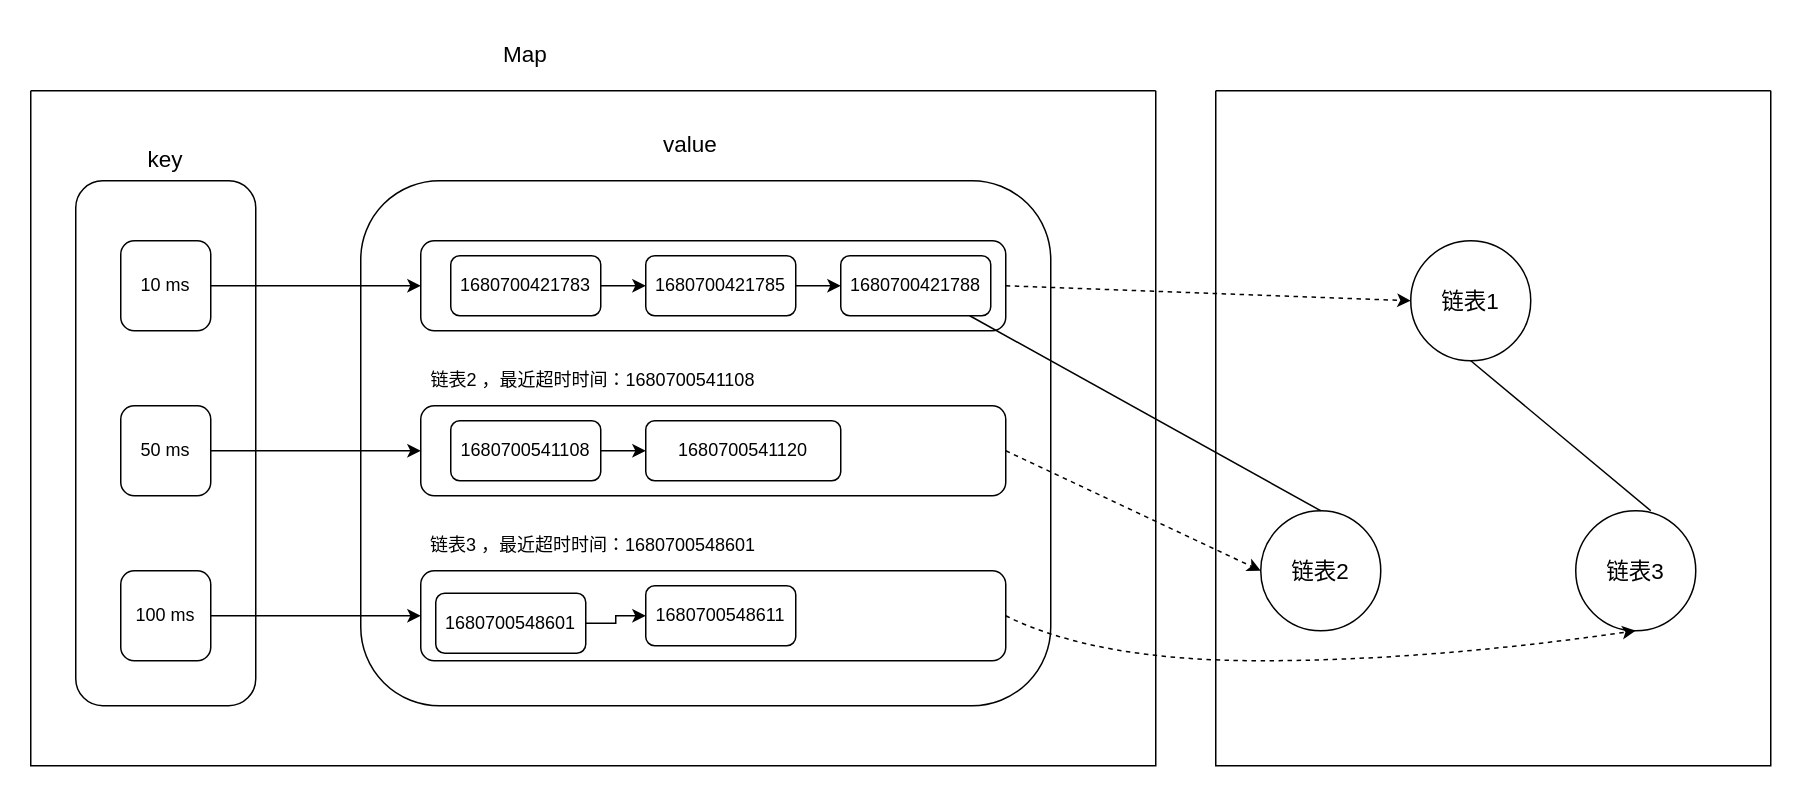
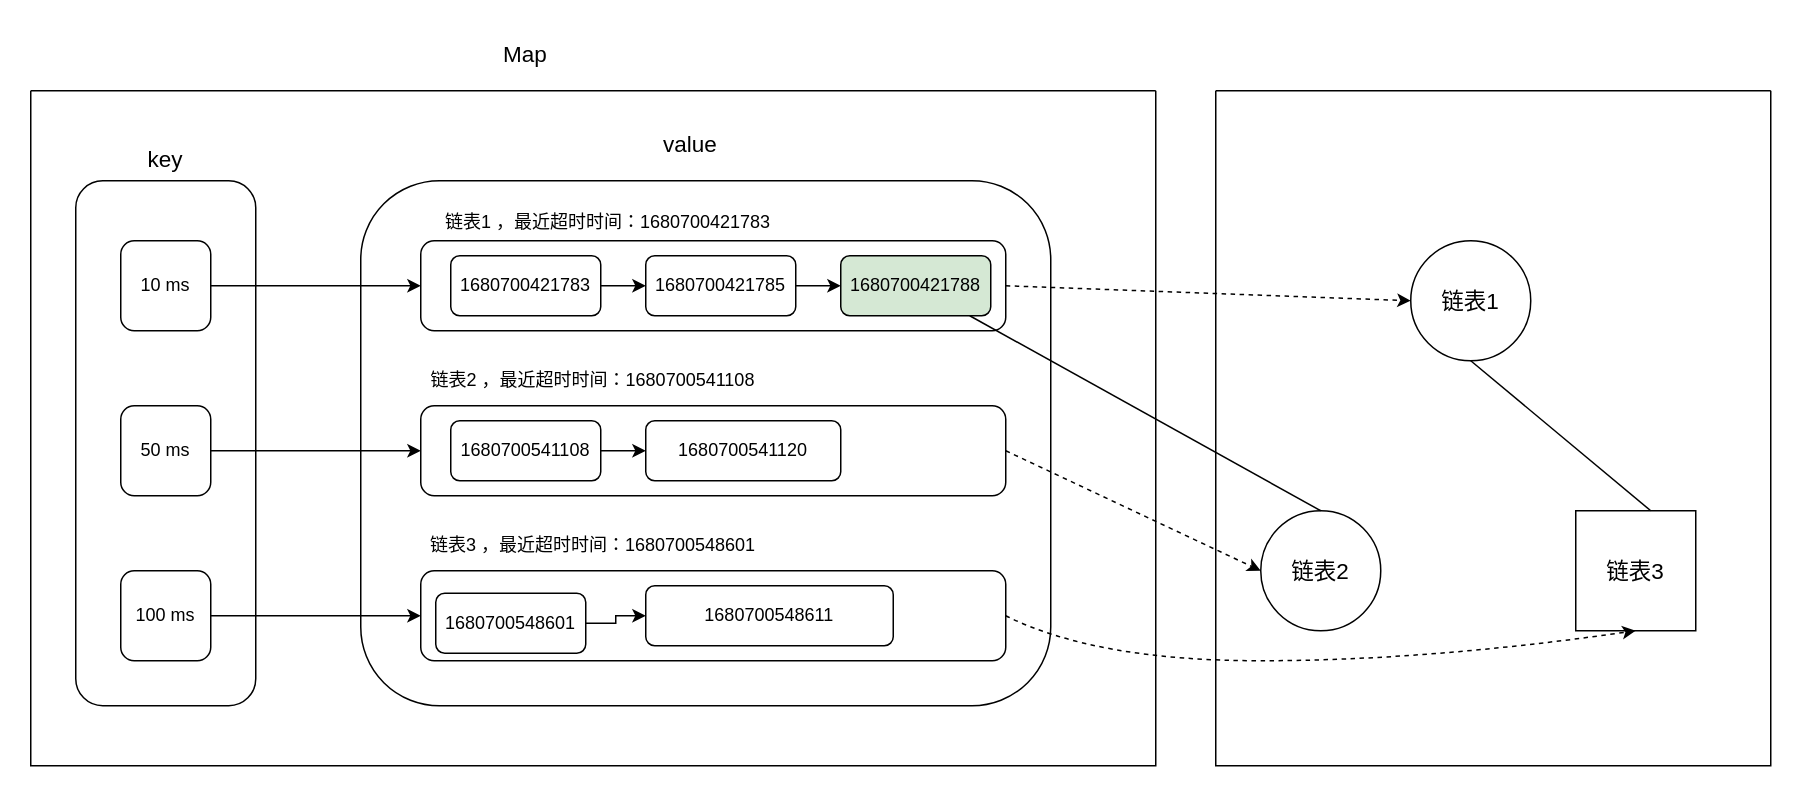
none -> (608, 222)
(916, 286) -> (916, 286)
(1636, 571) -> (1636, 571)
(721, 616) -> (770, 616)
